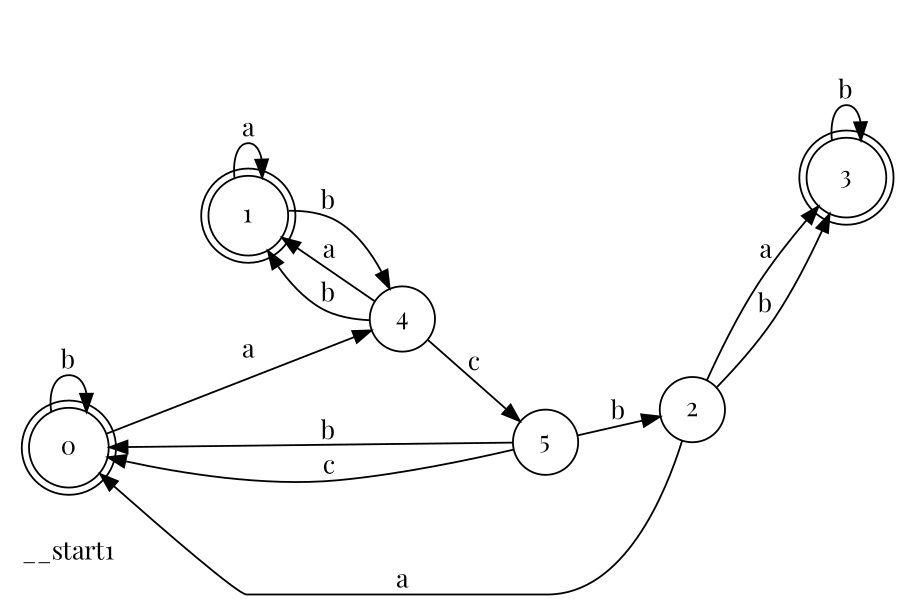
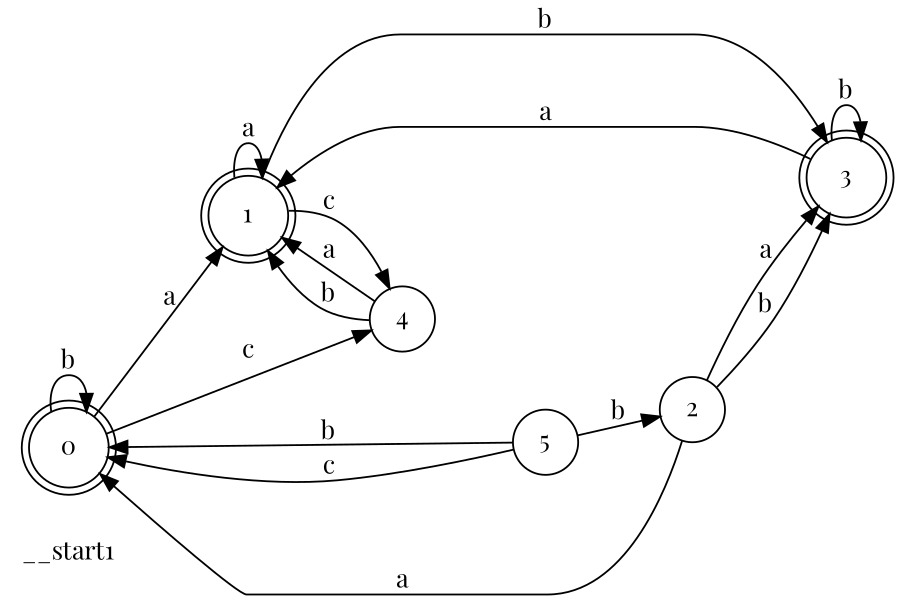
none -> (522, 34)
none -> (547, 127)
(329, 202) -> (329, 202)
none -> (153, 339)
(248, 351) -> (248, 351)
(467, 375) -> none
